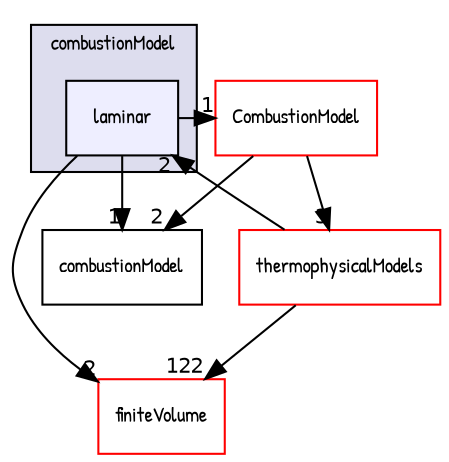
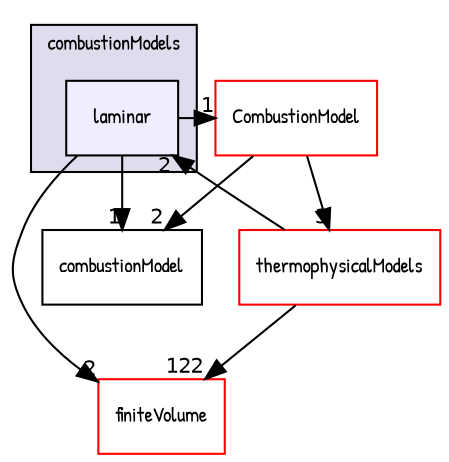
(114, 45) -> (114, 45)
